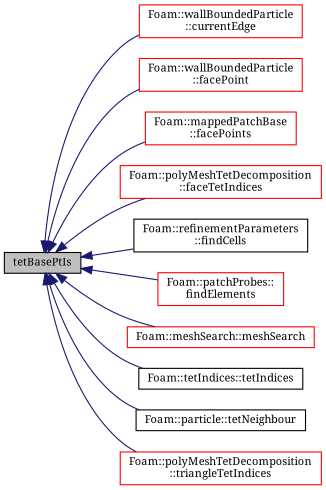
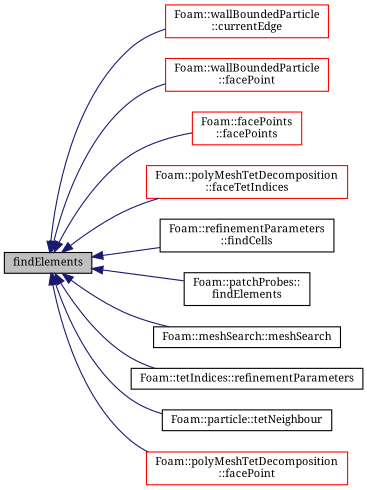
(221, 128) -> (247, 128)
(43, 263) -> (48, 263)
(221, 289) -> (247, 289)
(221, 337) -> (247, 337)
(221, 379) -> (247, 379)
(221, 468) -> (247, 468)
